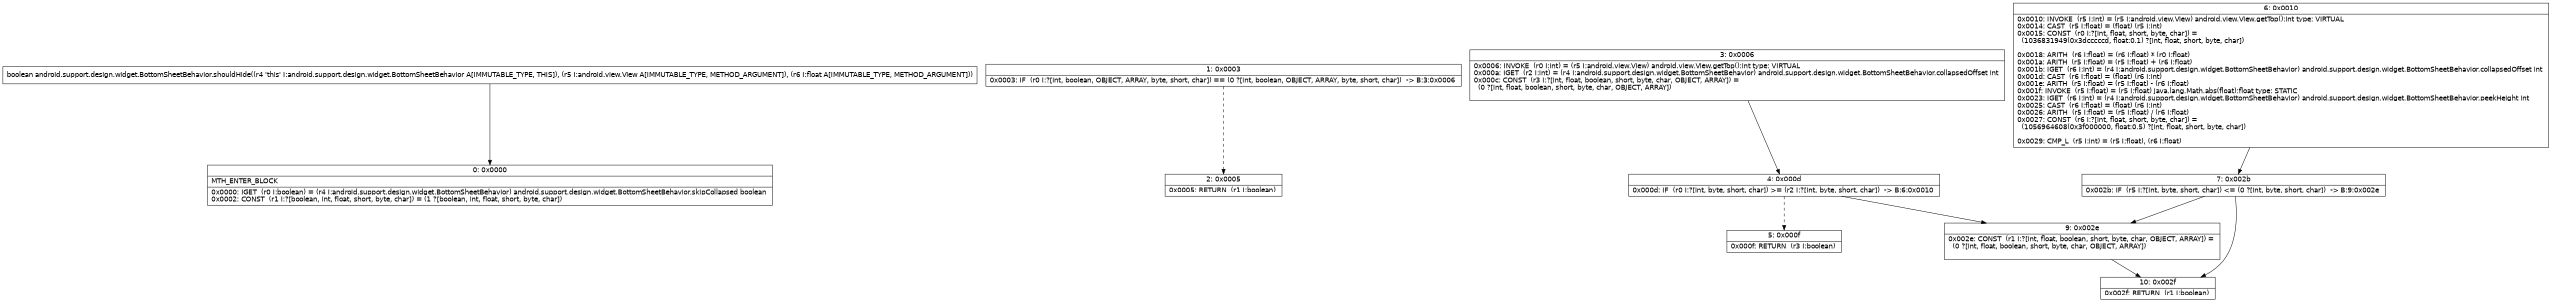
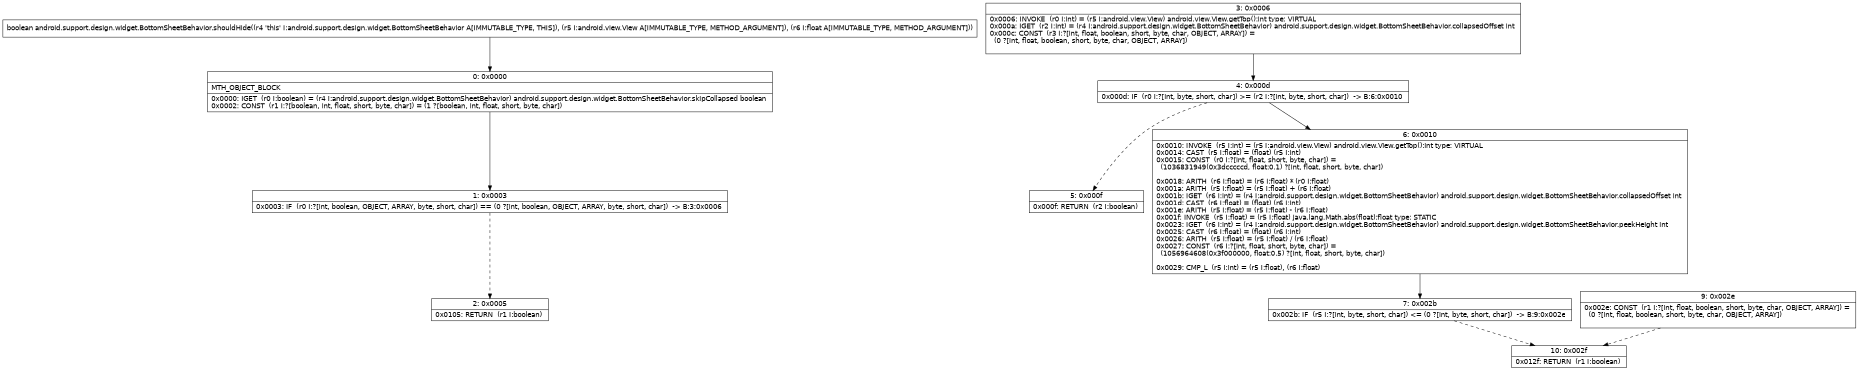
none -> (490, 149)
(245, 181) -> (246, 88)
(1224, 190) -> (490, 315)
(1911, 209) -> (1288, 115)
(2170, 209) -> none
(2233, 241) -> (1492, 333)
(1784, 247) -> (1087, 207)
(2124, 267) -> (1634, 336)
(2158, 293) -> (1569, 362)
